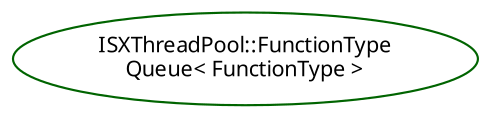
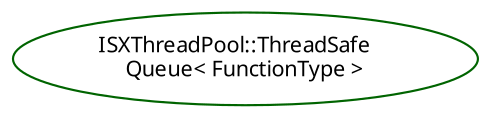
(245, 59) -> (245, 59)
